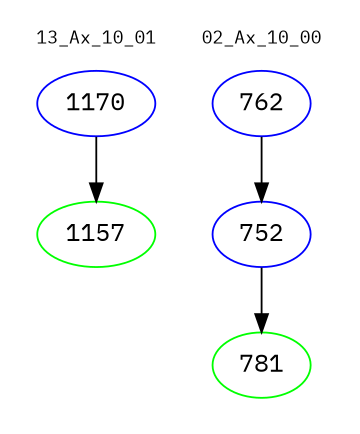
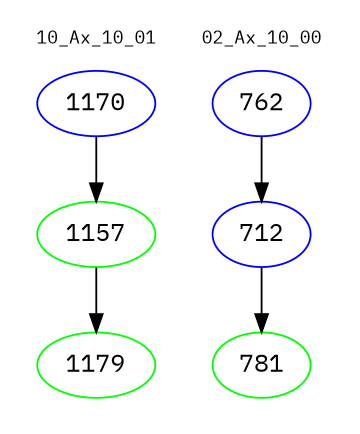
(97, 39) -> (97, 39)
(262, 234) -> (262, 234)
none -> (96, 365)
